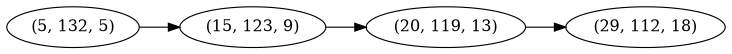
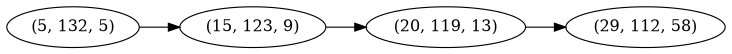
(646, 27) -> (646, 27)
